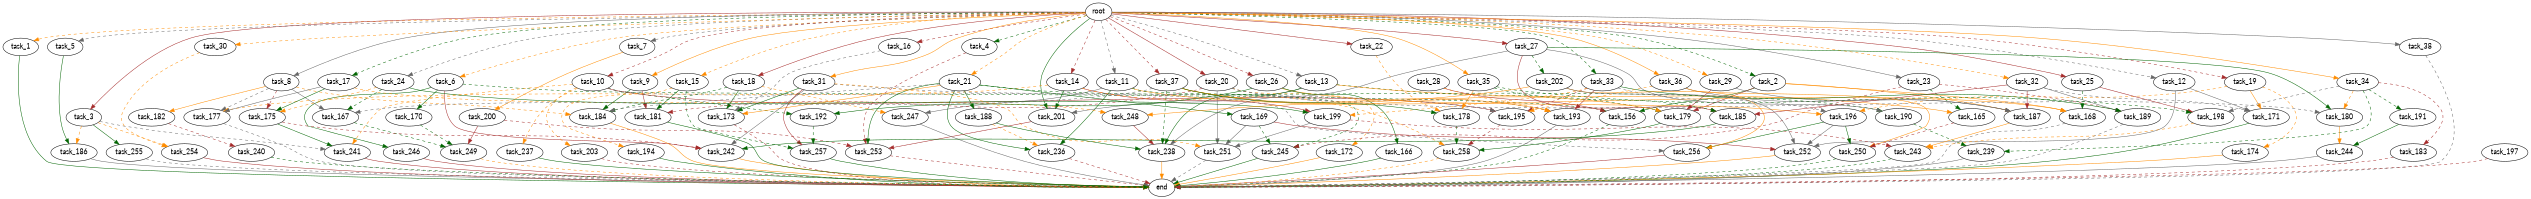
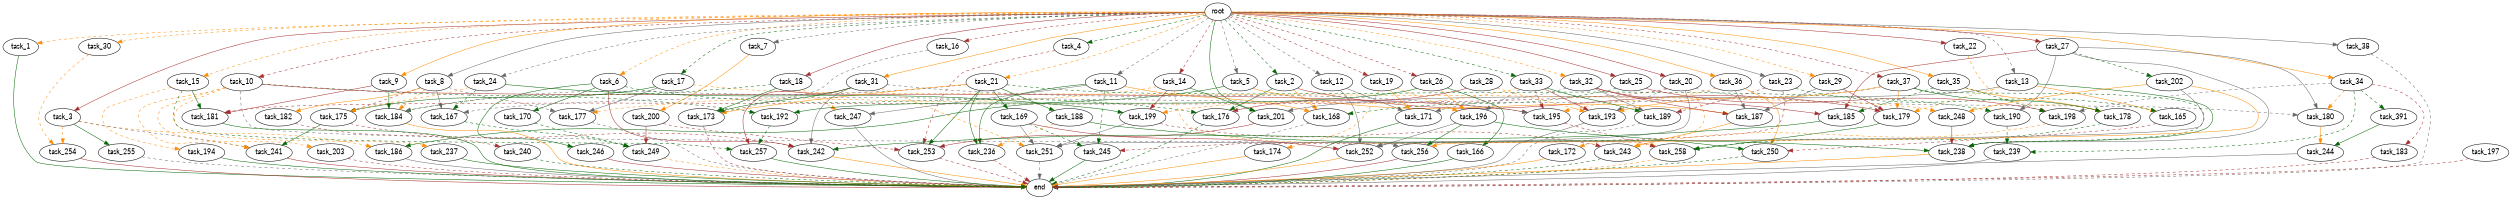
(1903, 52) -> (2155, 50)
(1896, 93) -> (1488, 107)
(1497, 95) -> (1960, 99)
(1622, 117) -> (1216, 117)
(2413, 117) -> (2394, 117)
